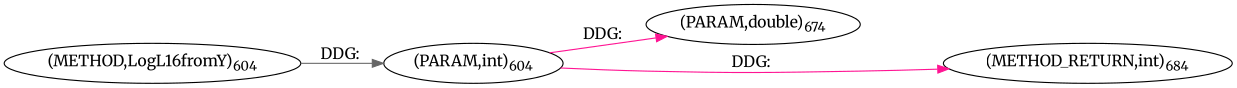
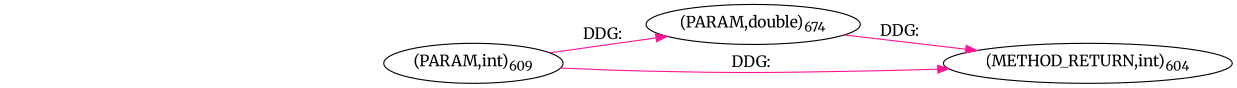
none -> (905, 42)
(521, 62) -> (521, 62)
(1178, 62) -> (1178, 62)
(152, 63) -> none
